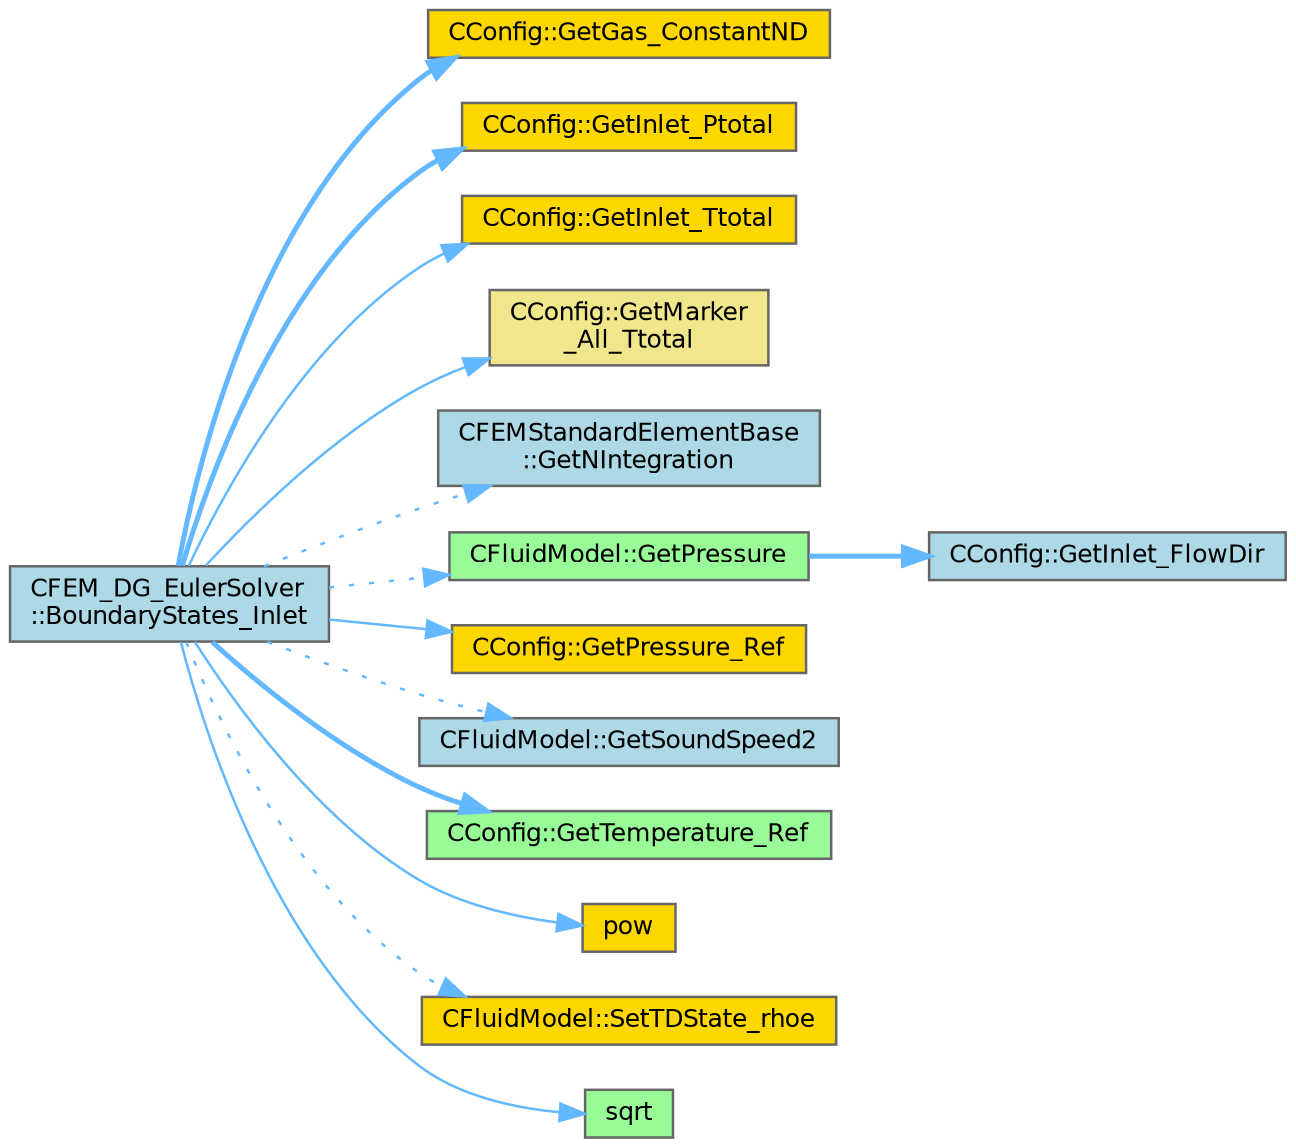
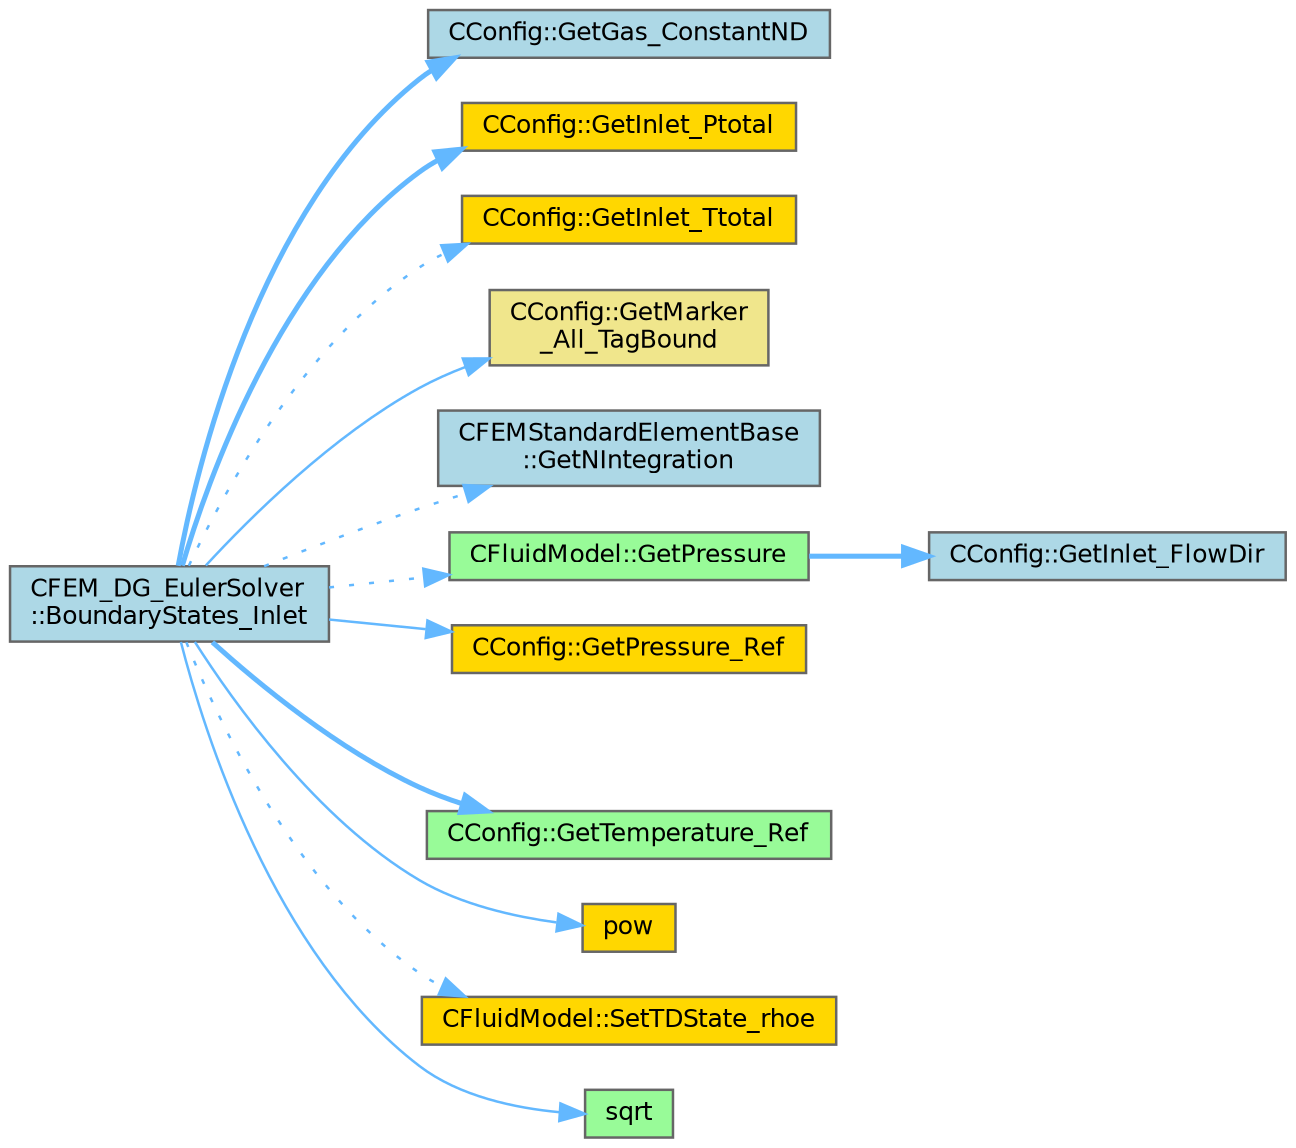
(629, 34) -> (629, 34)
(629, 328) -> (629, 328)
(294, 390) -> (294, 390)
(629, 742) -> none
